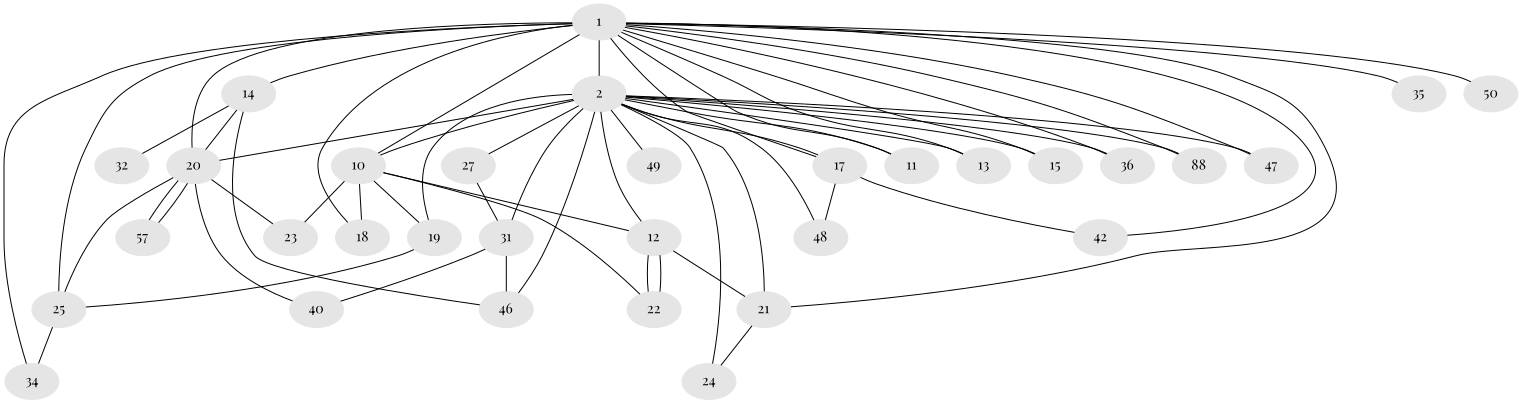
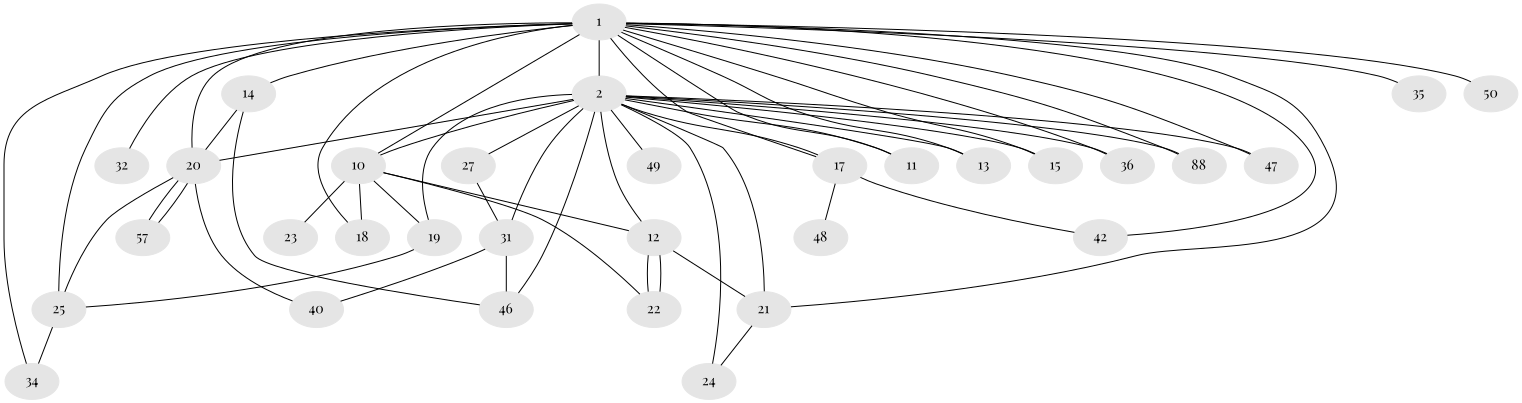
(185, 130) -> (214, 67)
(752, 142) -> none
(242, 202) -> none
